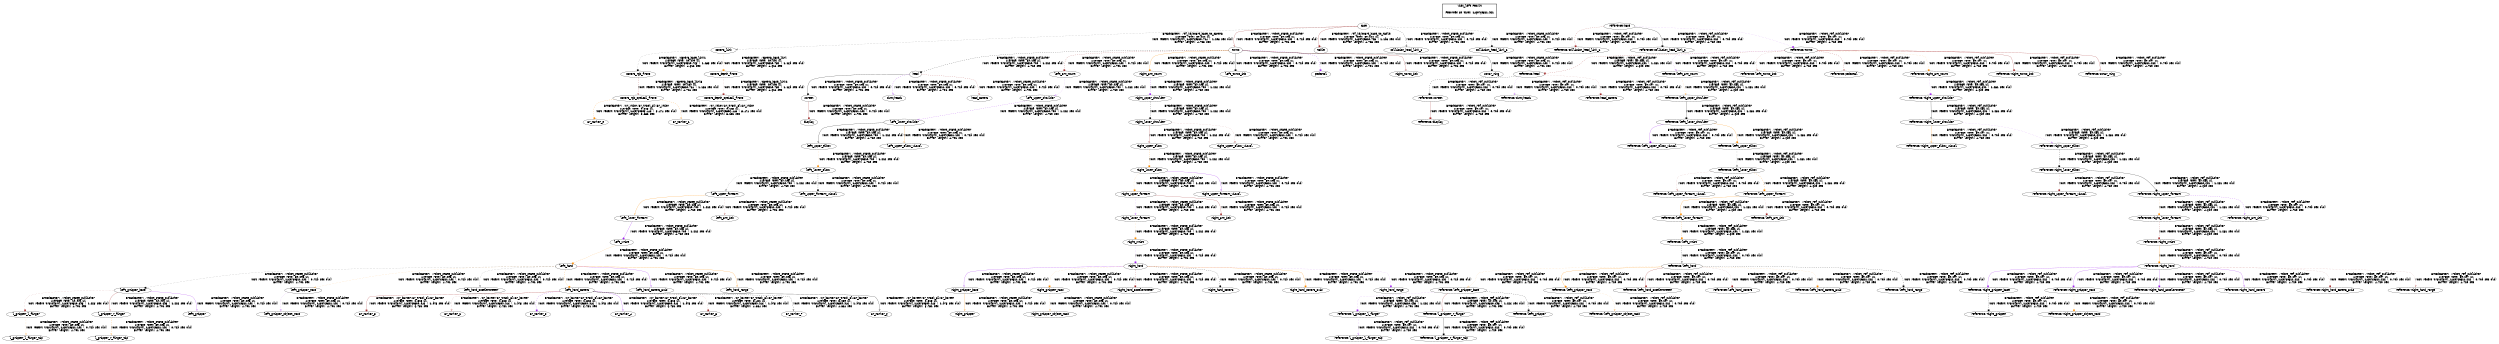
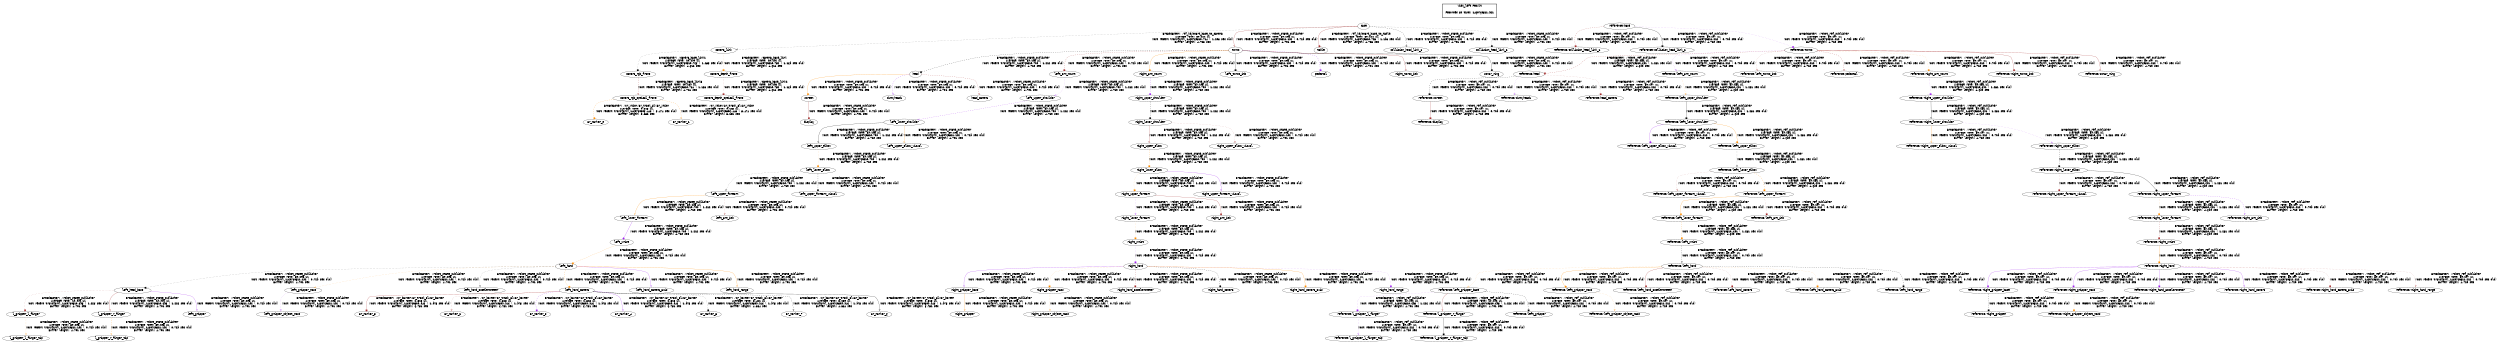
(853, 75) -> (853, 75)
(133, 290) -> (133, 290)
(655, 294) -> (655, 294)
